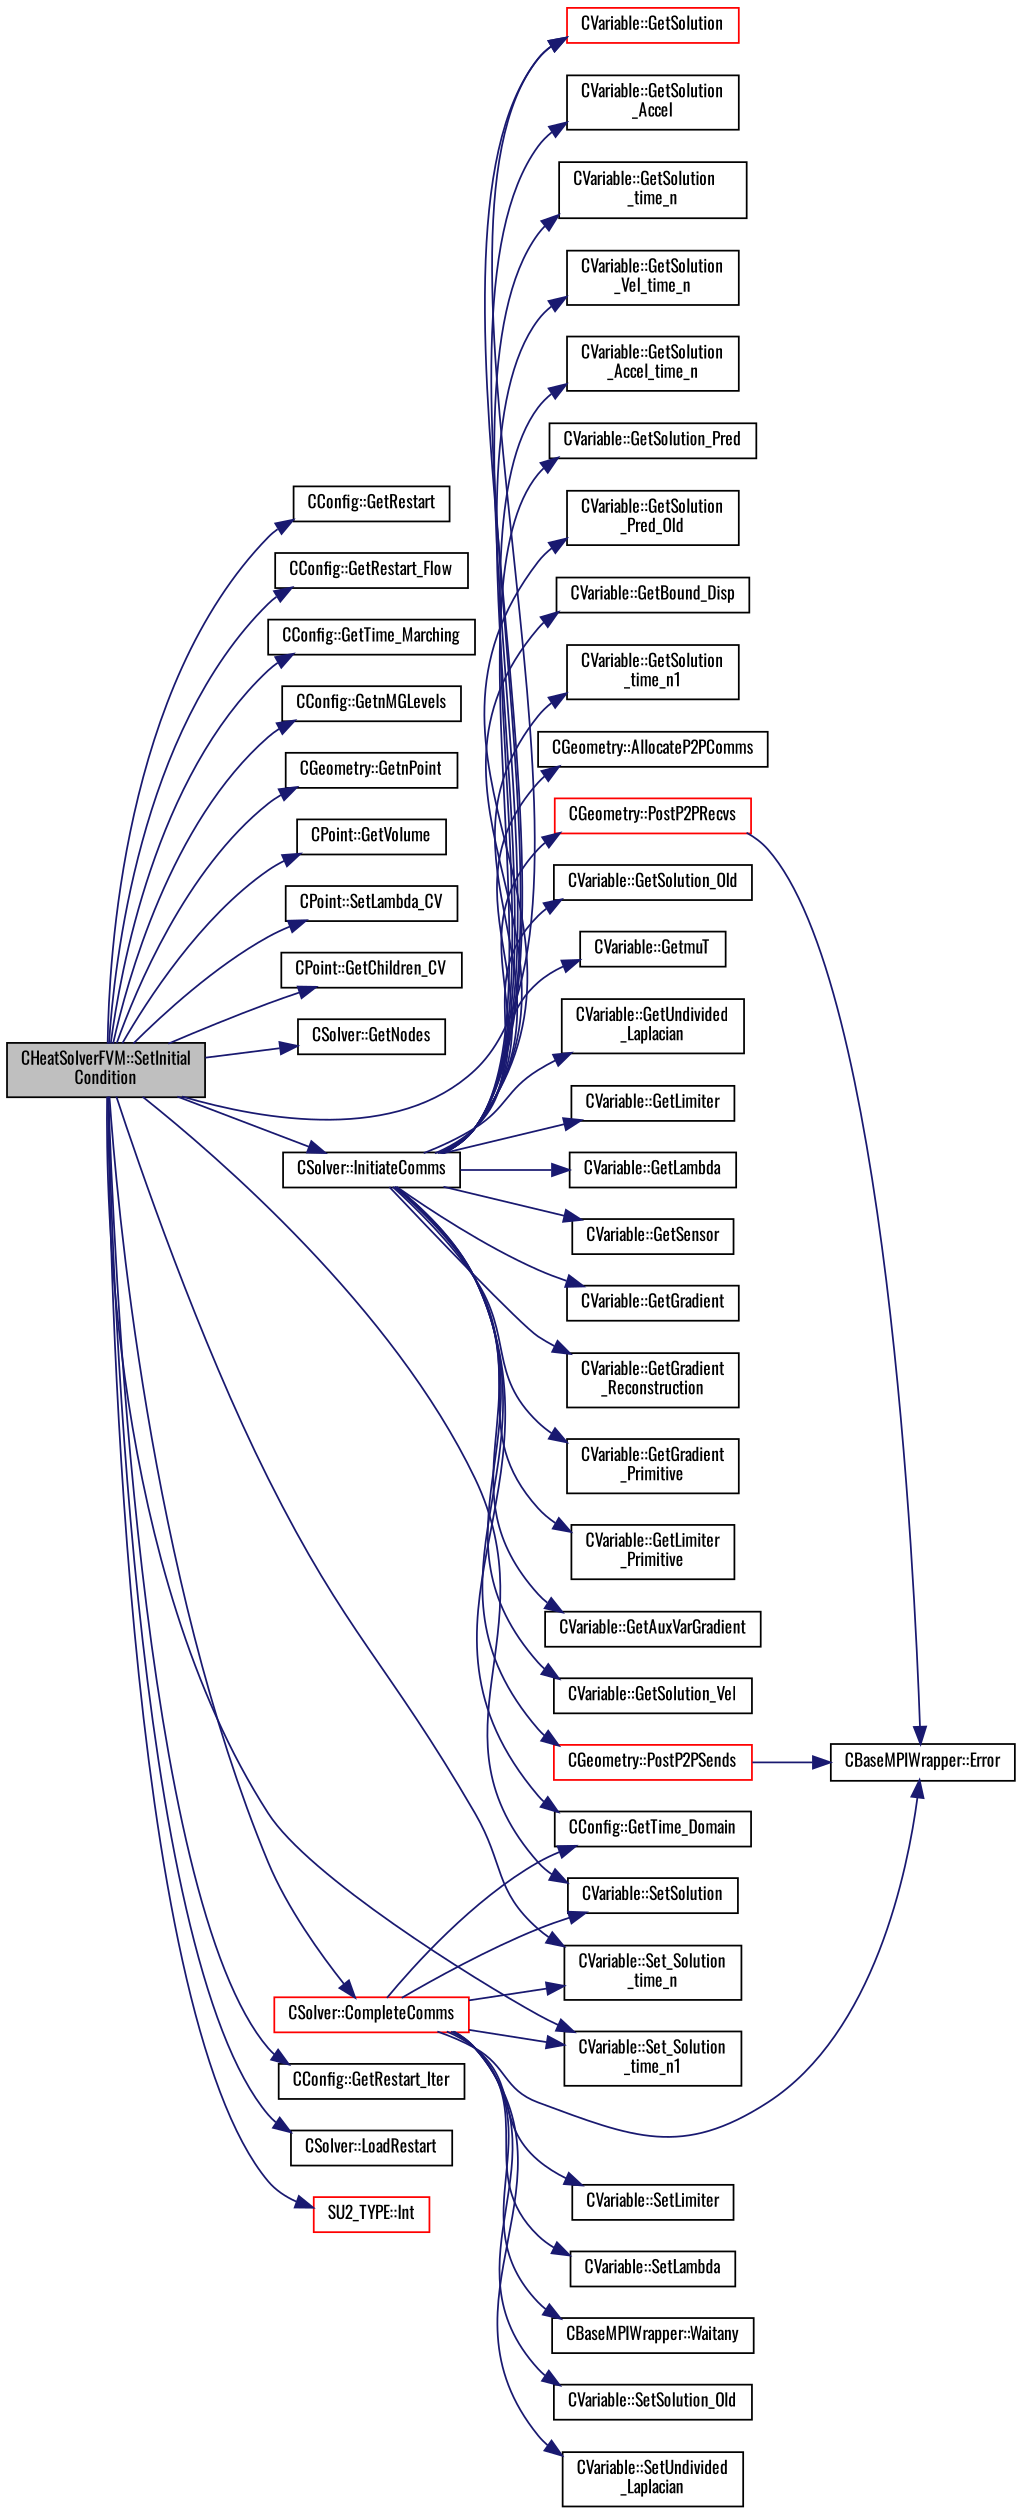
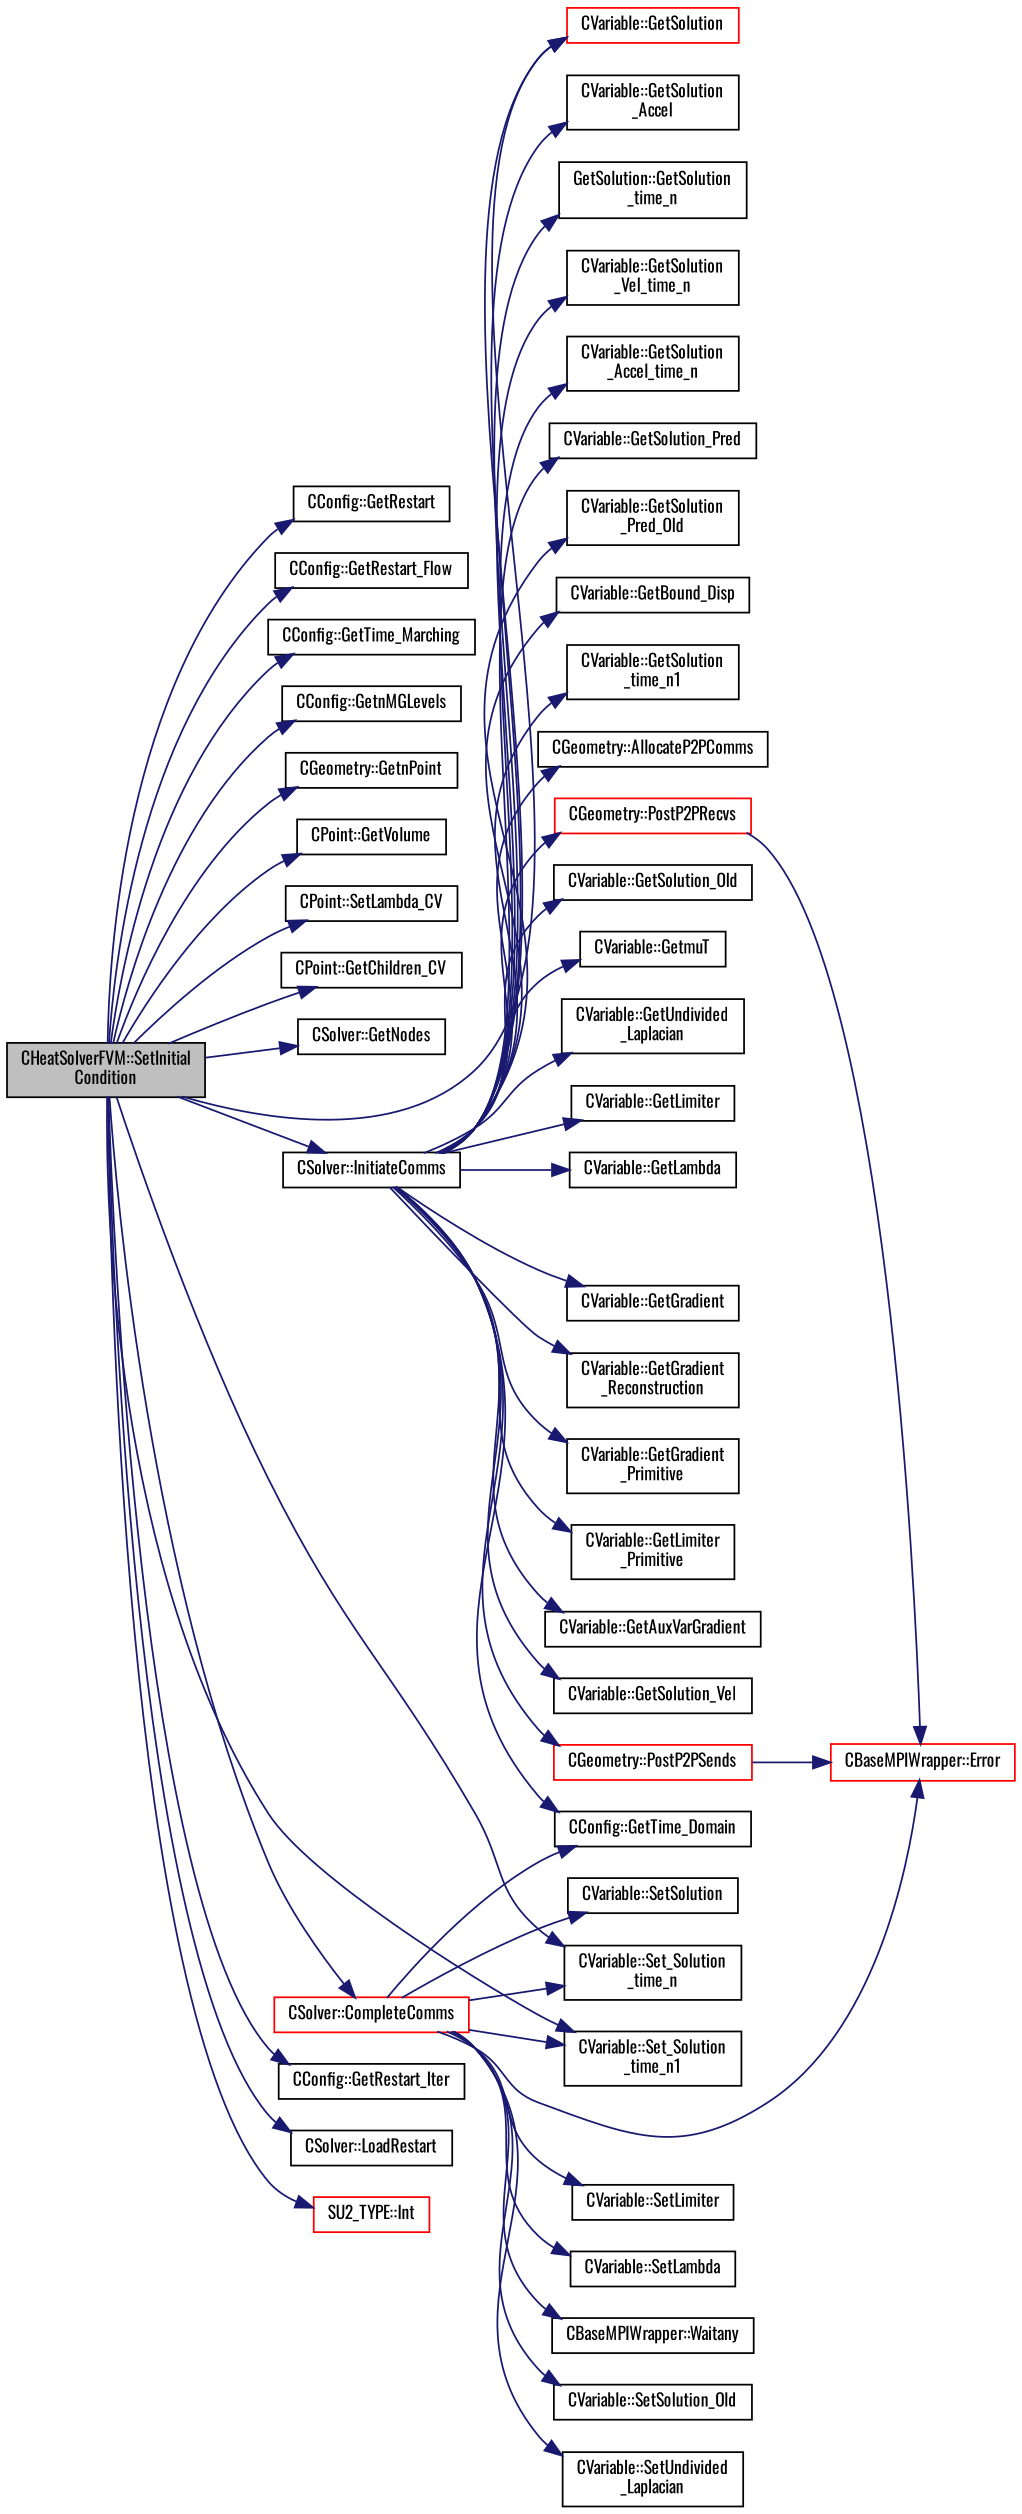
(653, 190) -> (653, 190)
(653, 1237) -> none
(453, 1439) -> none
(923, 1762) -> (923, 1762)
